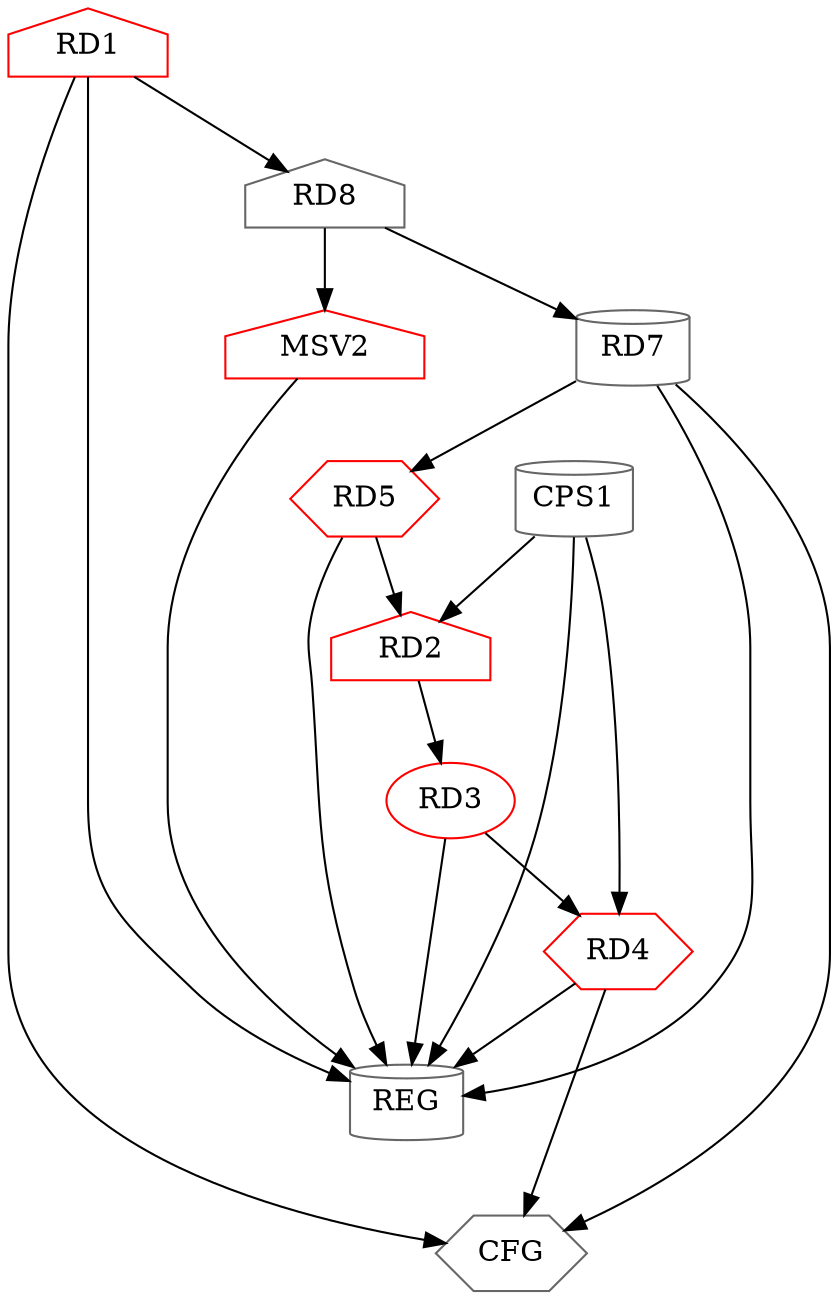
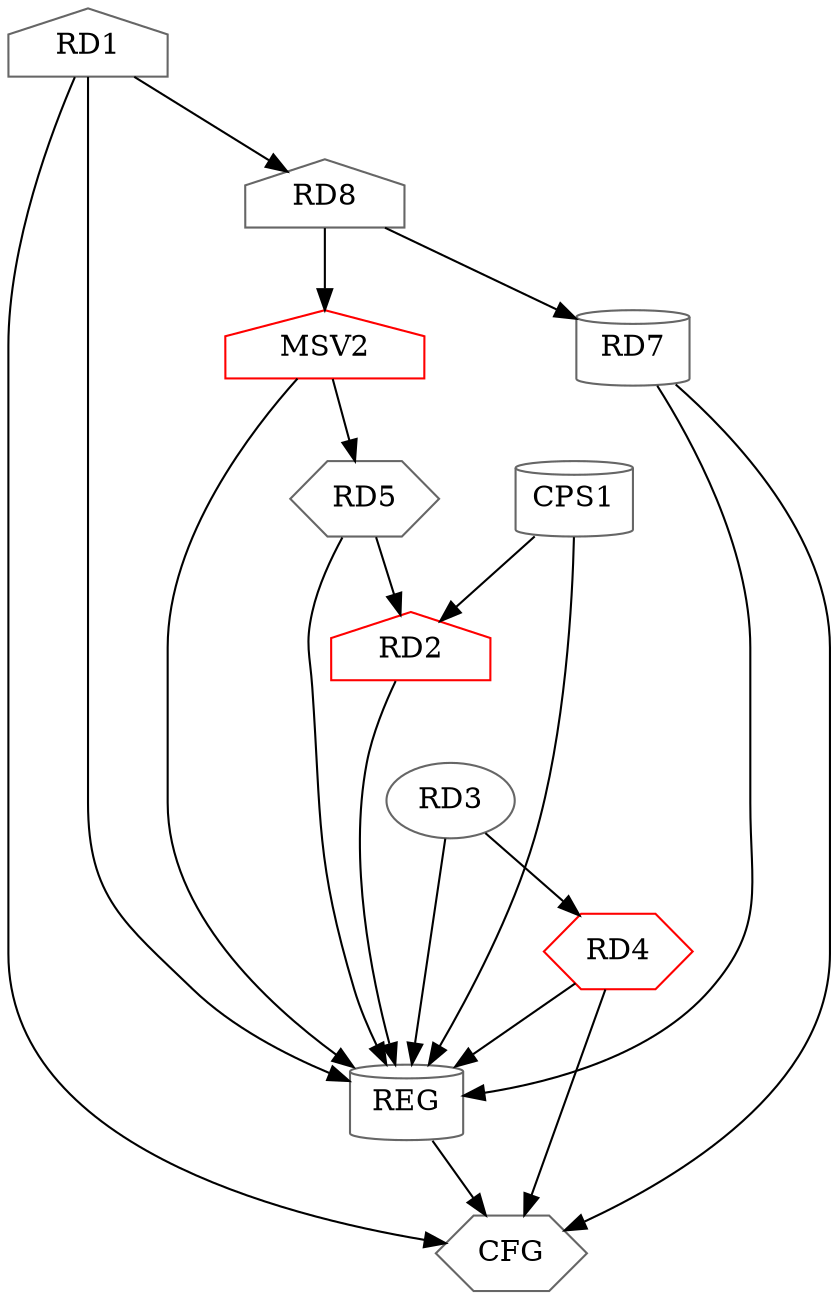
(88, 46) -> (88, 46)
(503, 421) -> (341, 410)
(365, 499) -> (365, 499)
(427, 711) -> (361, 861)
(614, 713) -> none
(451, 801) -> (451, 801)
none -> (453, 1169)
